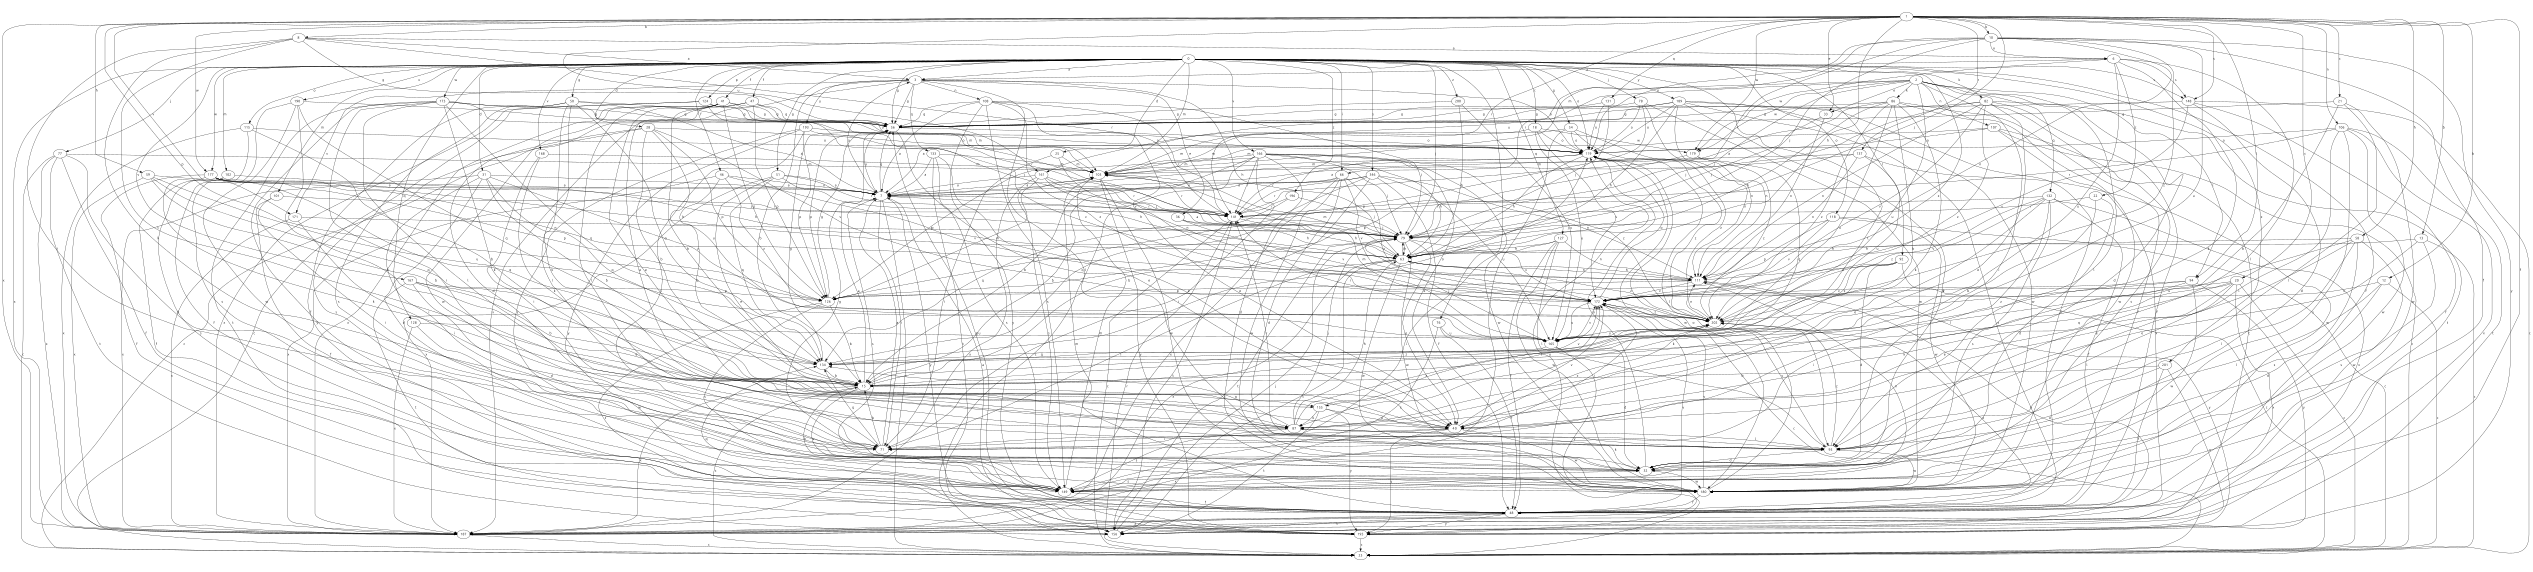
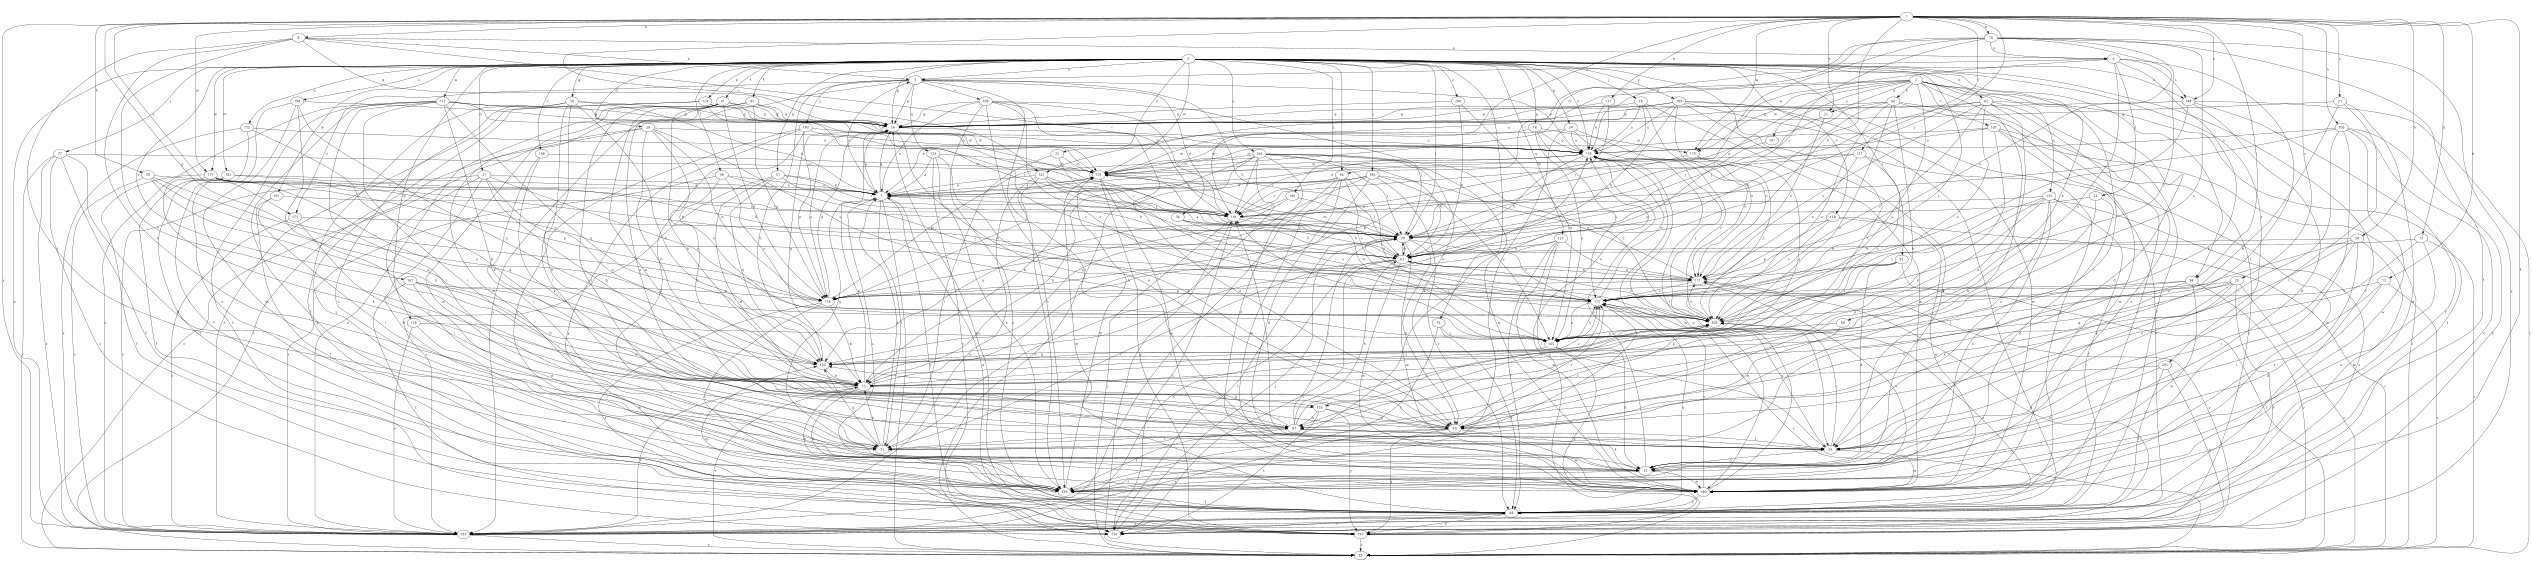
none -> (1772, 141)
(495, 186) -> (554, 183)
none -> (1843, 323)
(1665, 360) -> (1706, 339)
none -> (104, 371)
